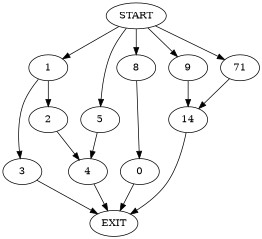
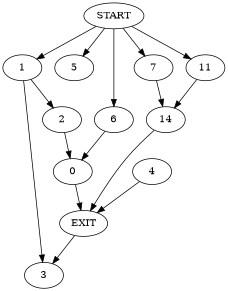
(136, 68) -> (114, 120)
(188, 68) -> (154, 68)
(240, 68) -> (205, 68)
(95, 142) -> none
(66, 143) -> (67, 142)
(64, 195) -> (66, 247)
